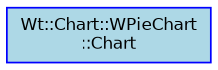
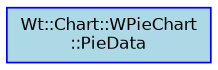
(109, 35) -> (109, 35)
